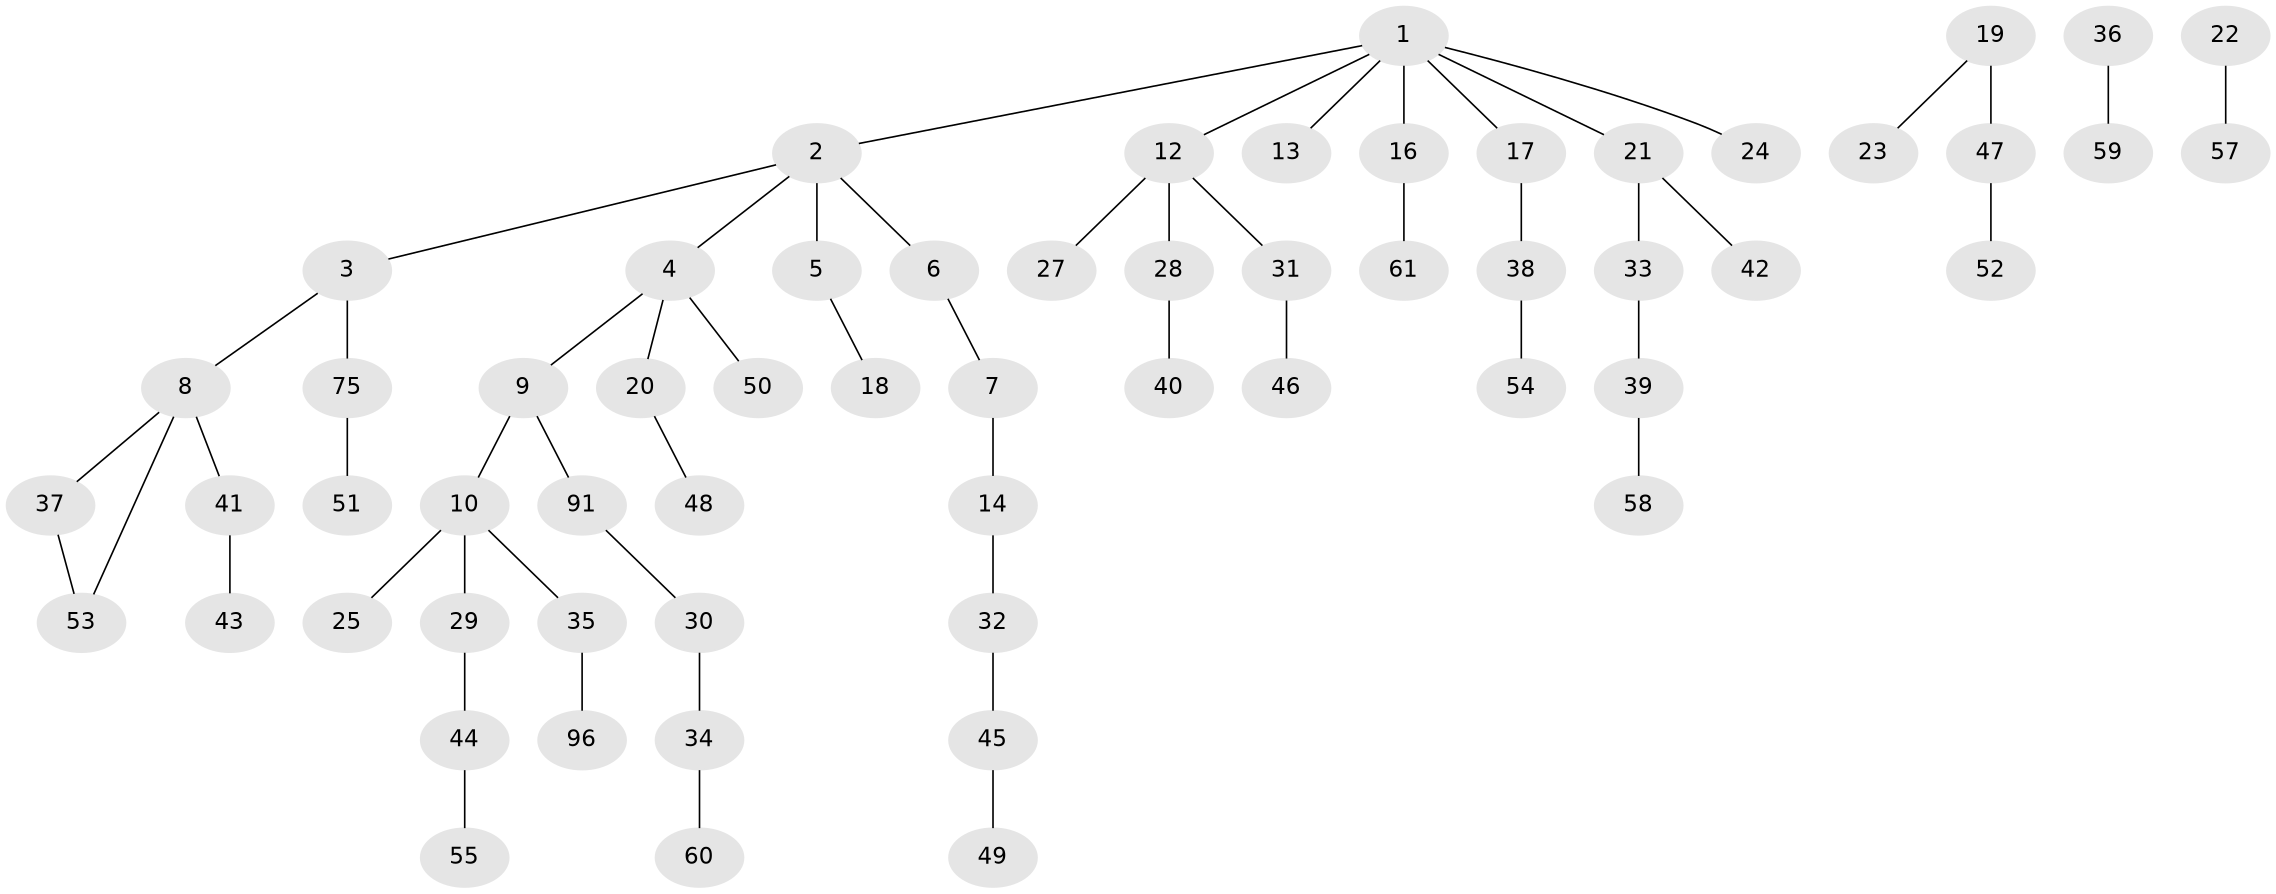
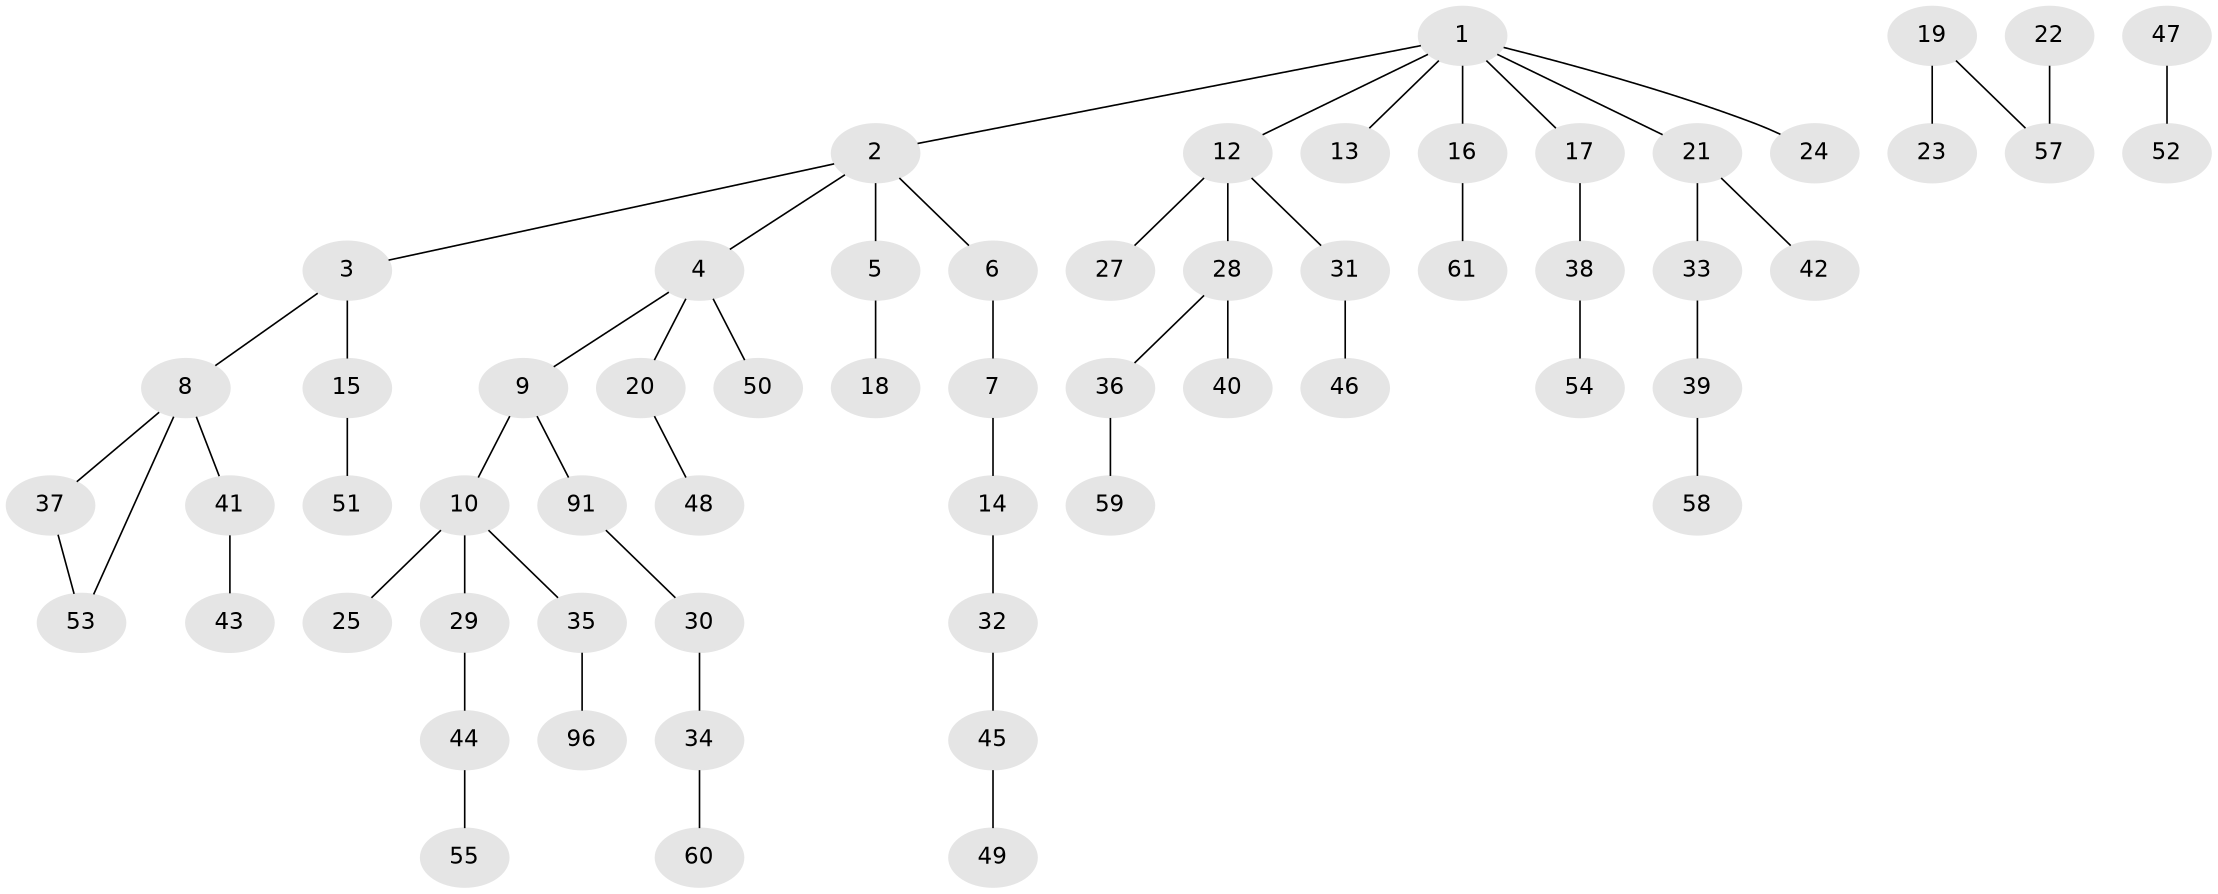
(1991, 95) -> (1991, 94)
none -> (1169, 329)
(347, 388) -> (347, 388)
